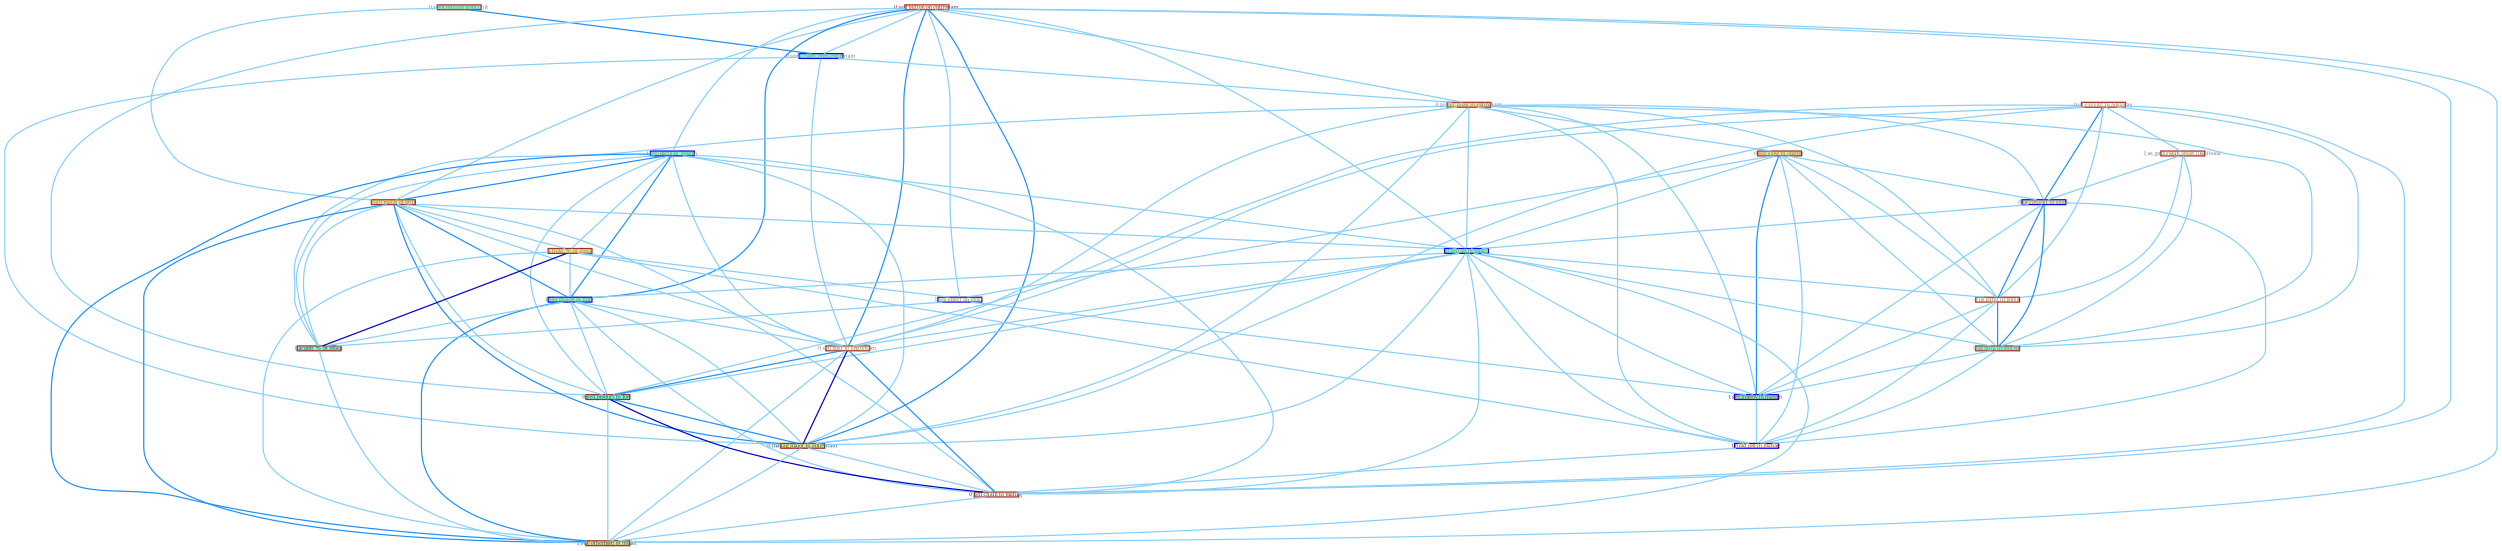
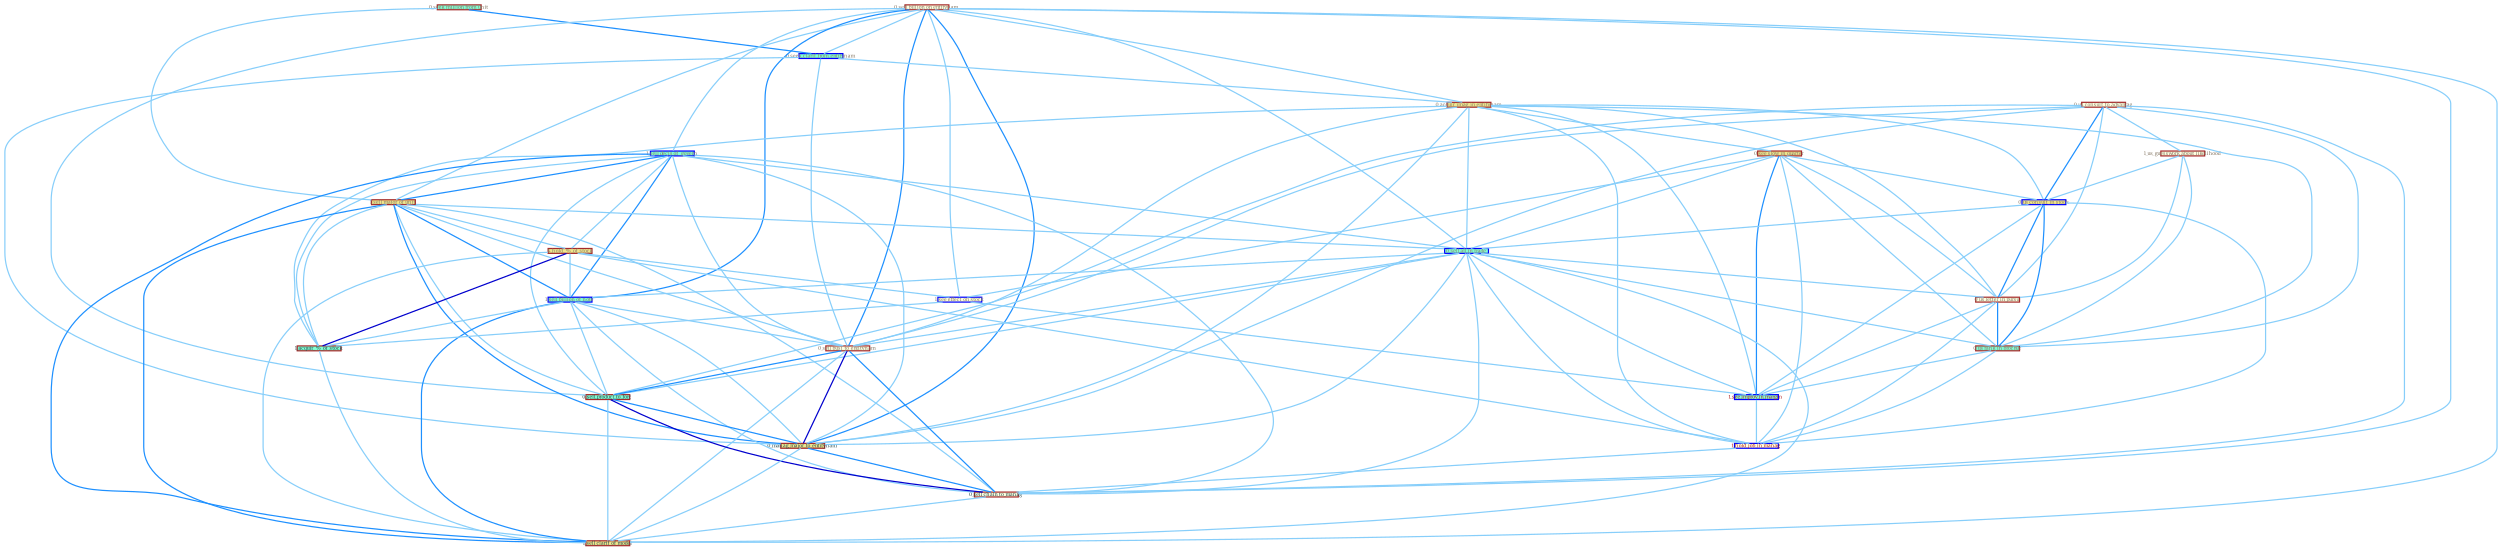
(927, 7) -> (927, 7)
(899, 470) -> (899, 470)
(608, 543) -> (608, 543)
